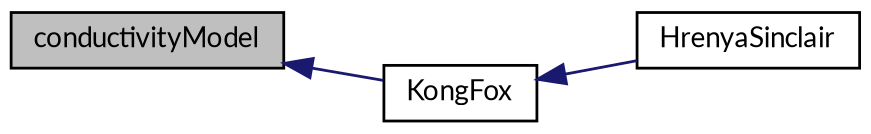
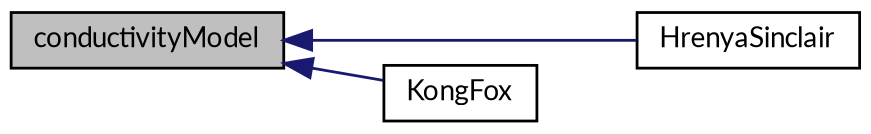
(601, 67) -> (474, 40)
